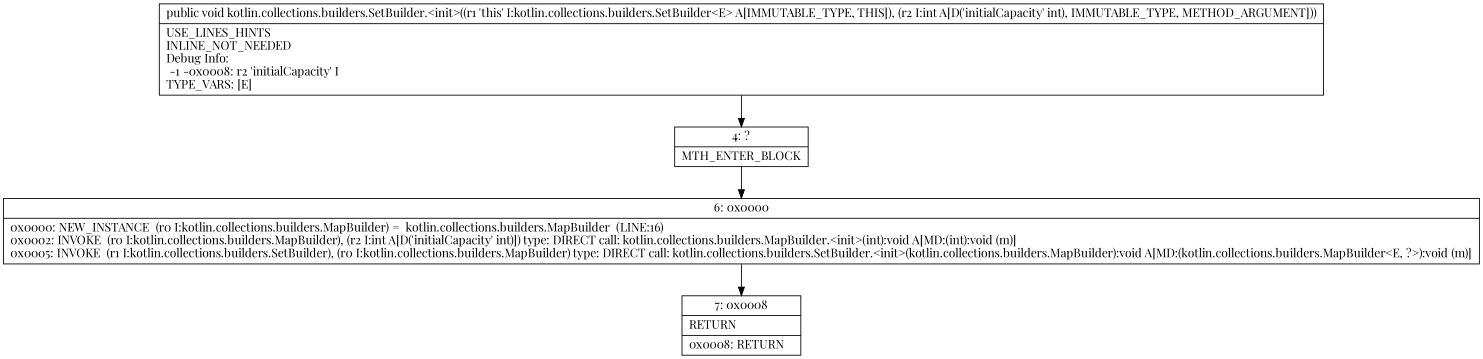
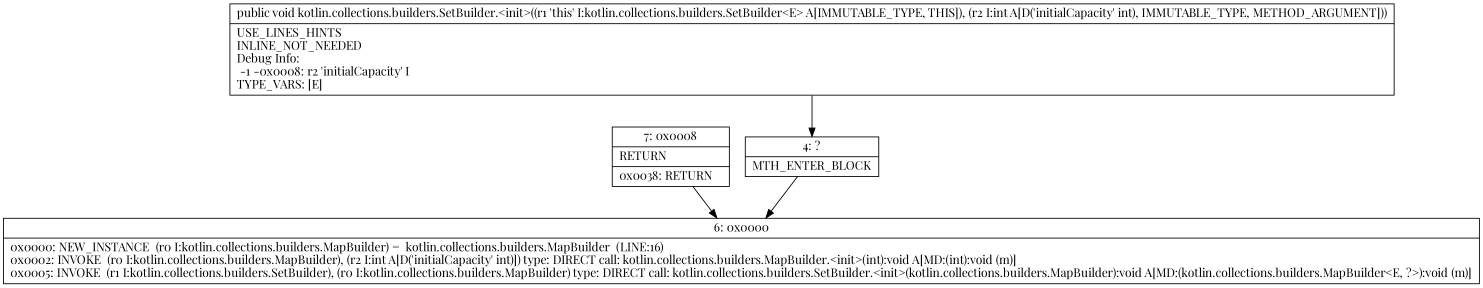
(741, 276) -> (702, 199)
(741, 345) -> (671, 176)
